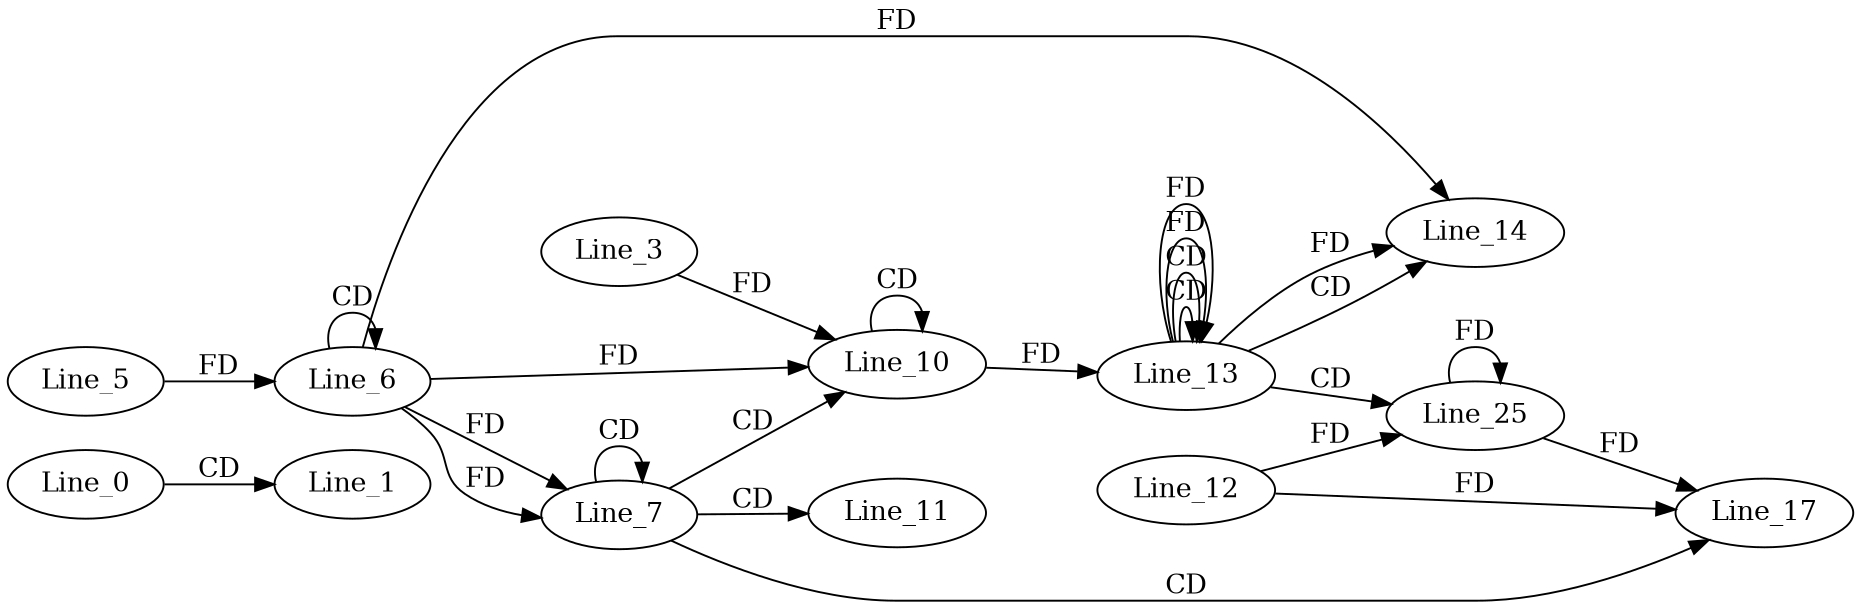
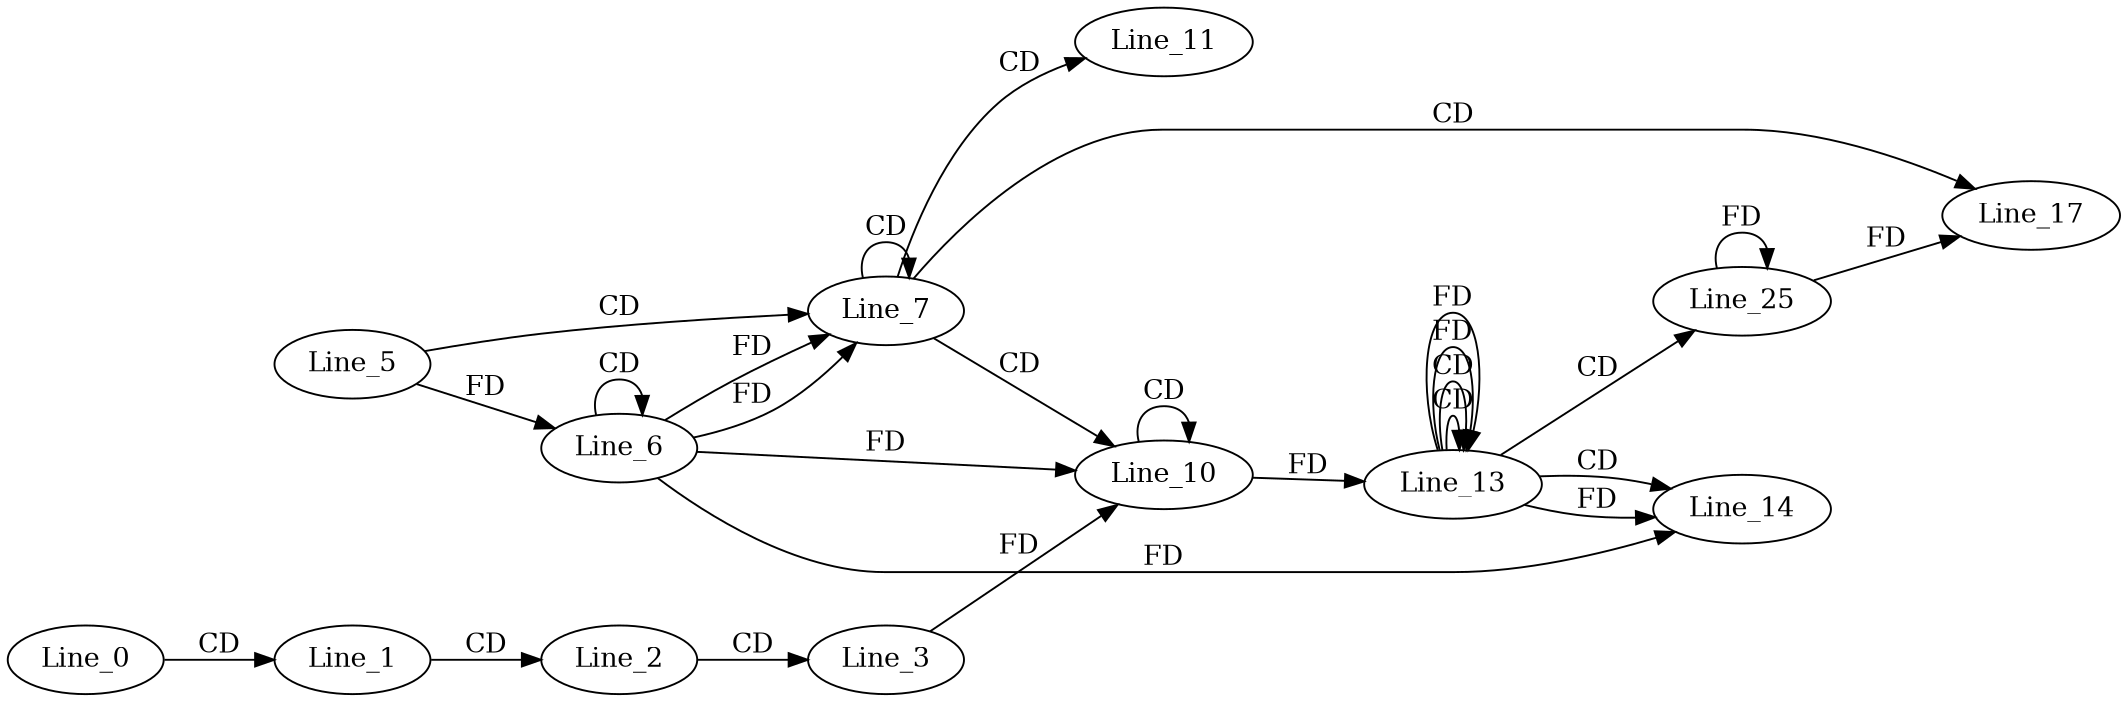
none -> (606, 327)
(1186, 490) -> none
none -> (619, 660)
